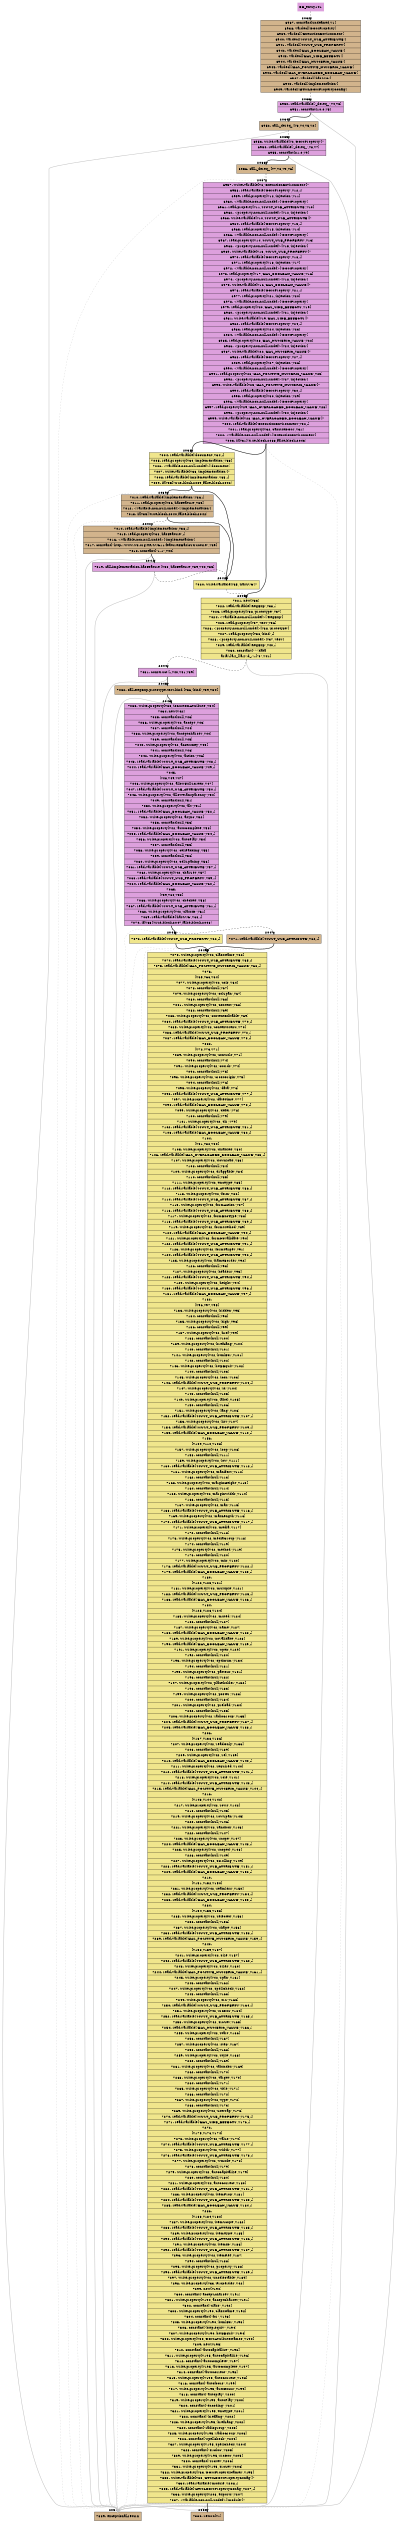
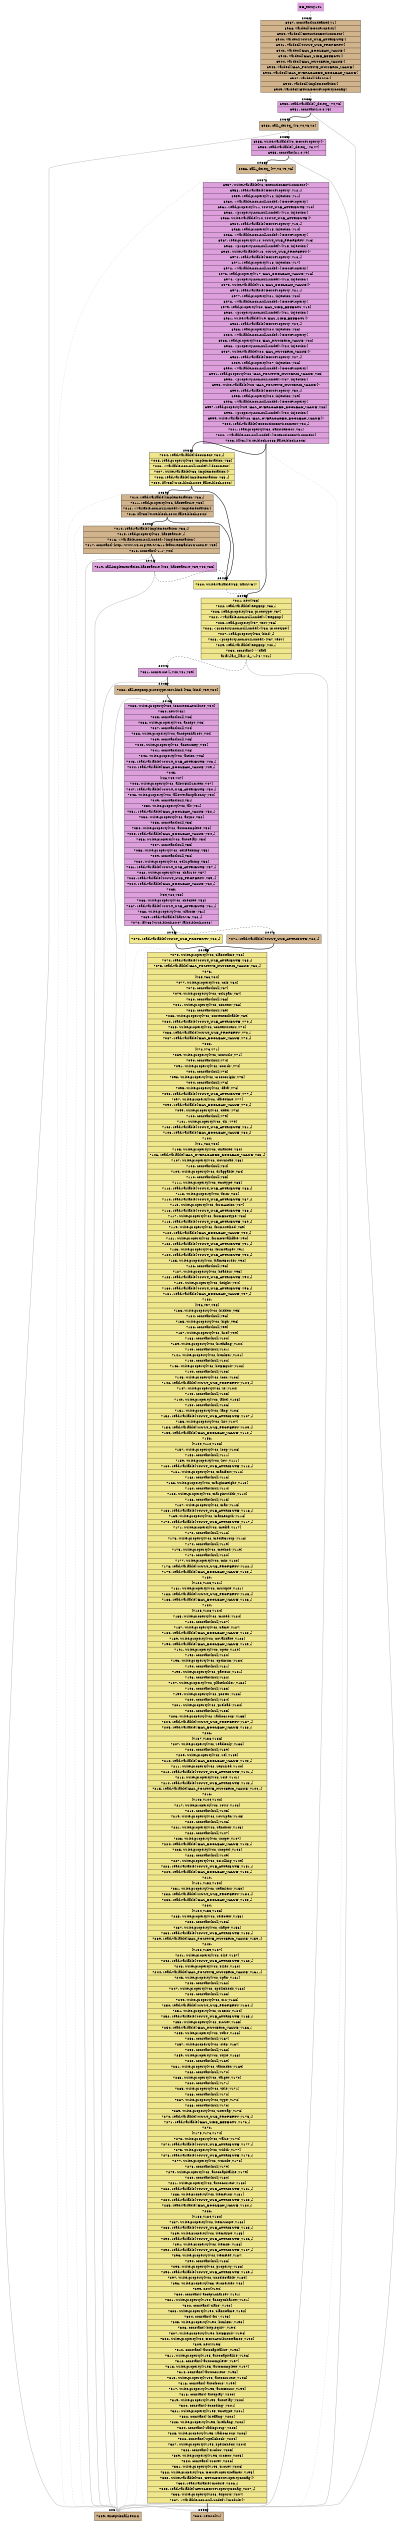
(161, 521) -> (161, 521)
